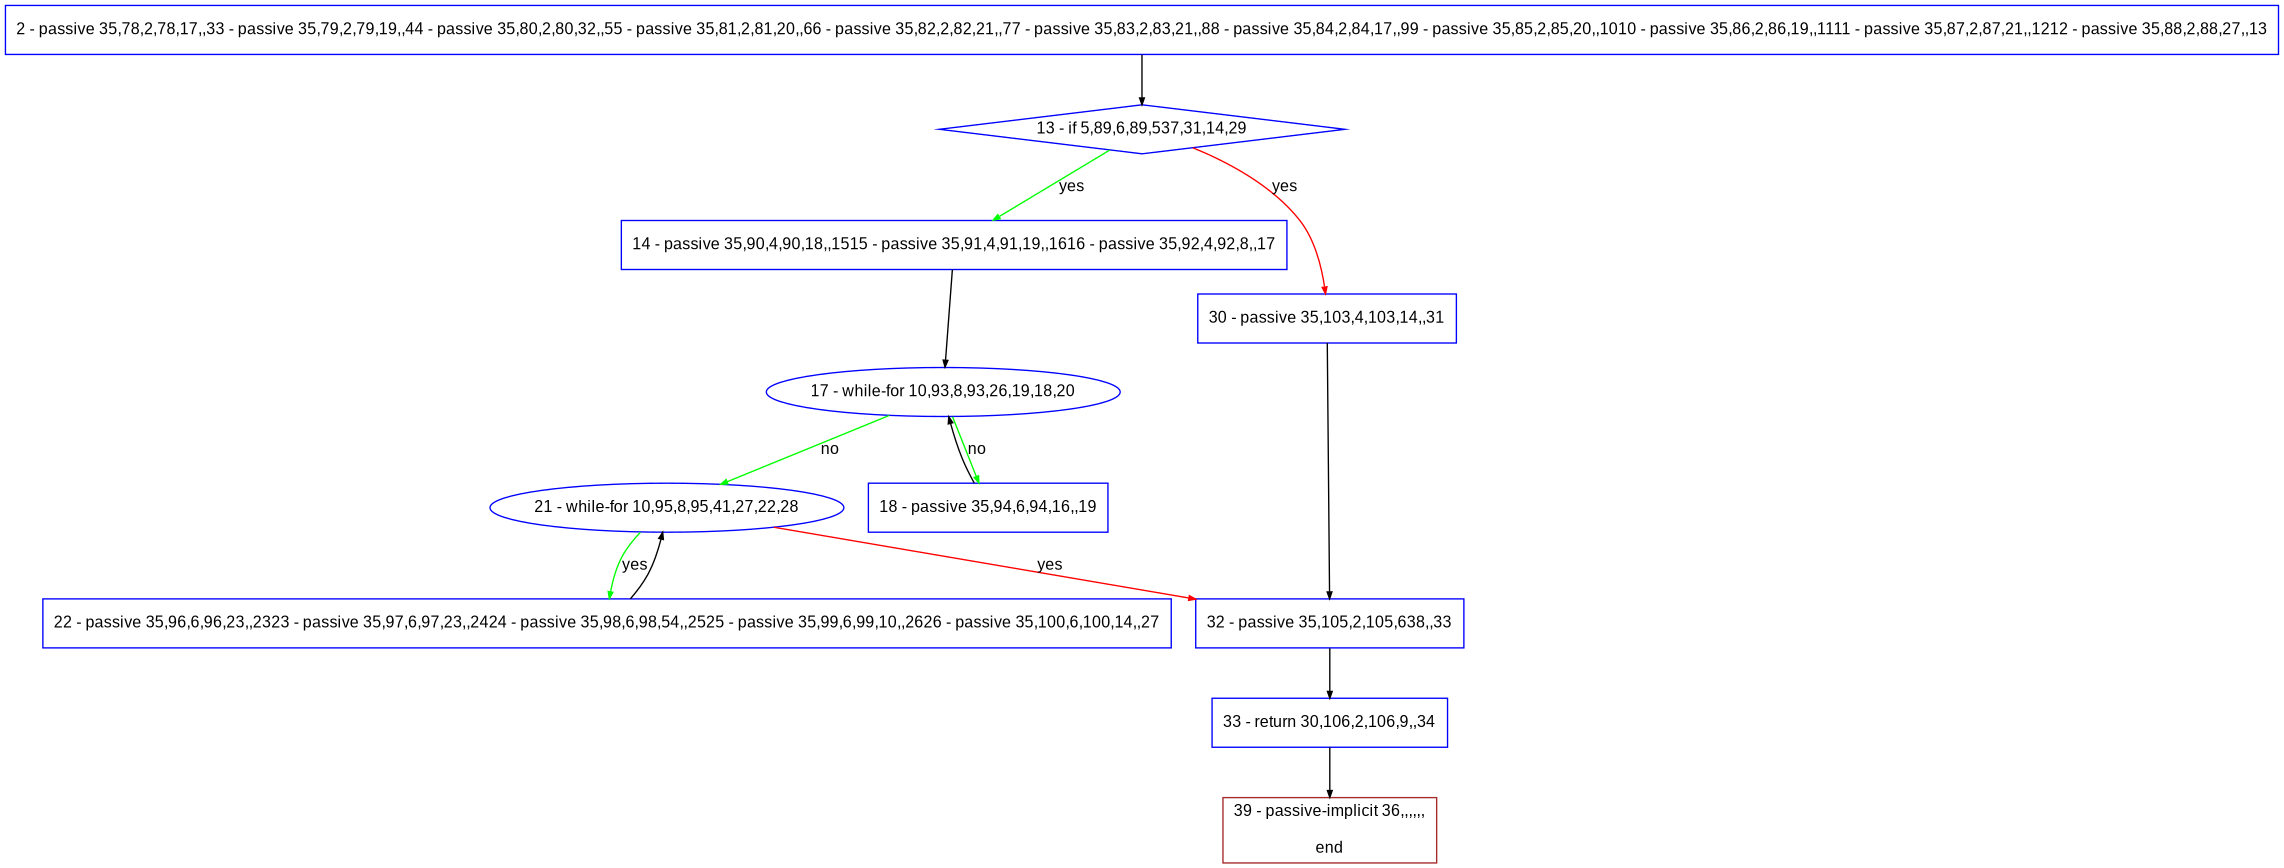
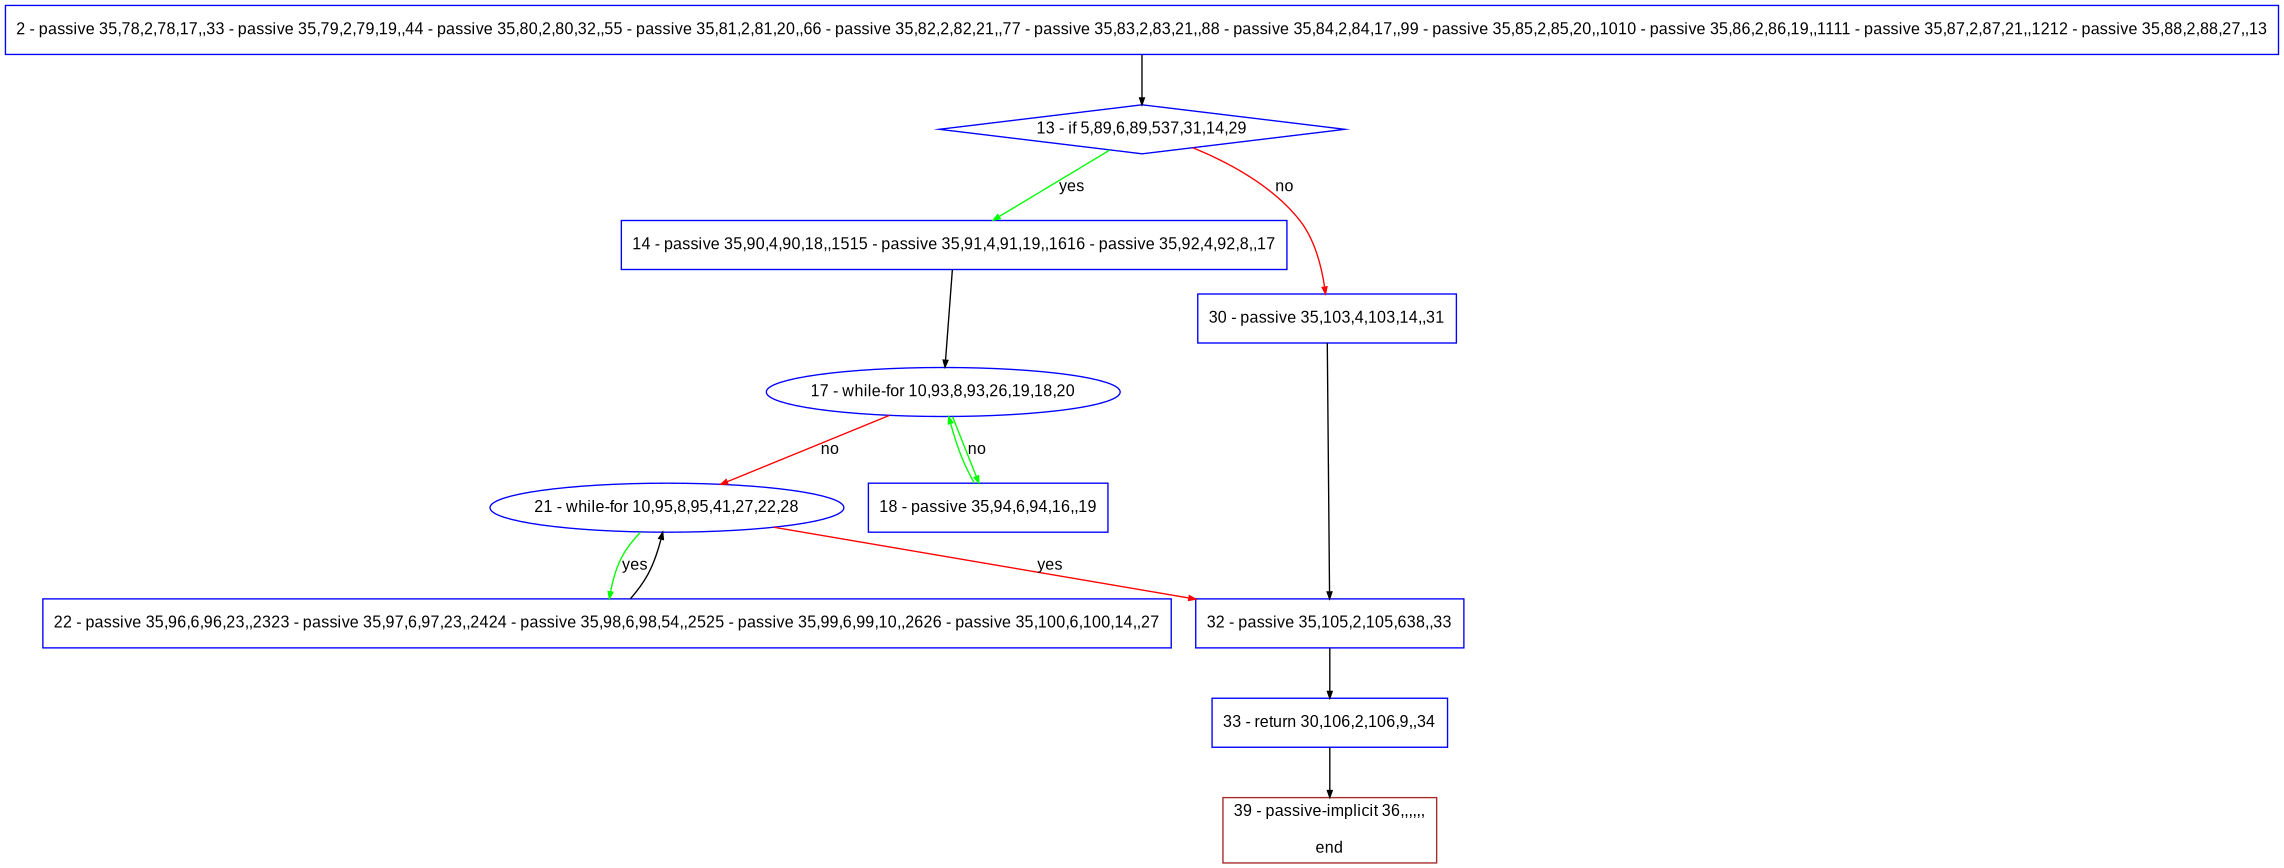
(1285, 187) -> (1285, 187)
(808, 449) -> (808, 449)
(960, 454) -> (960, 454)
